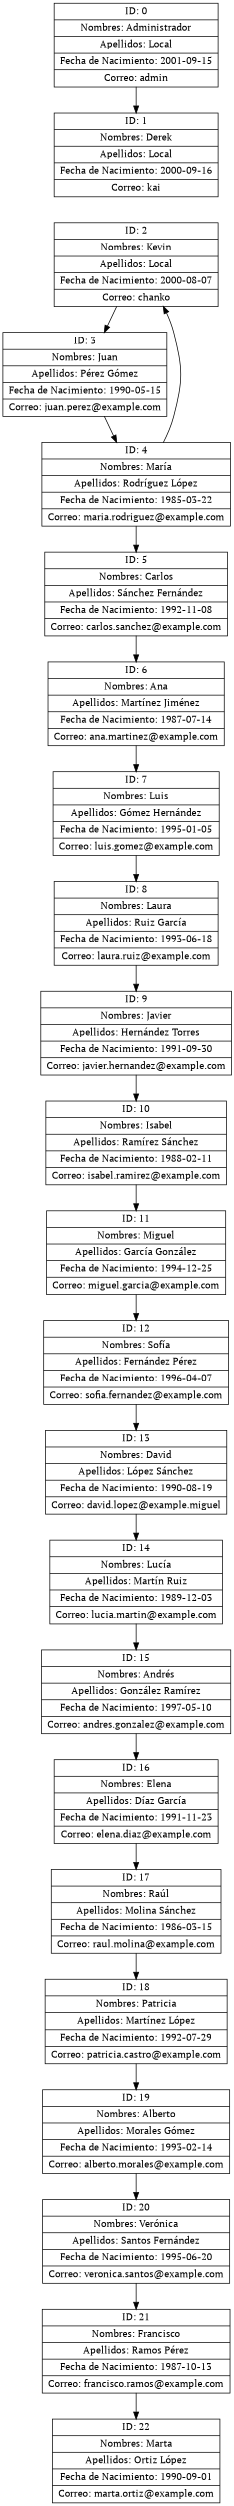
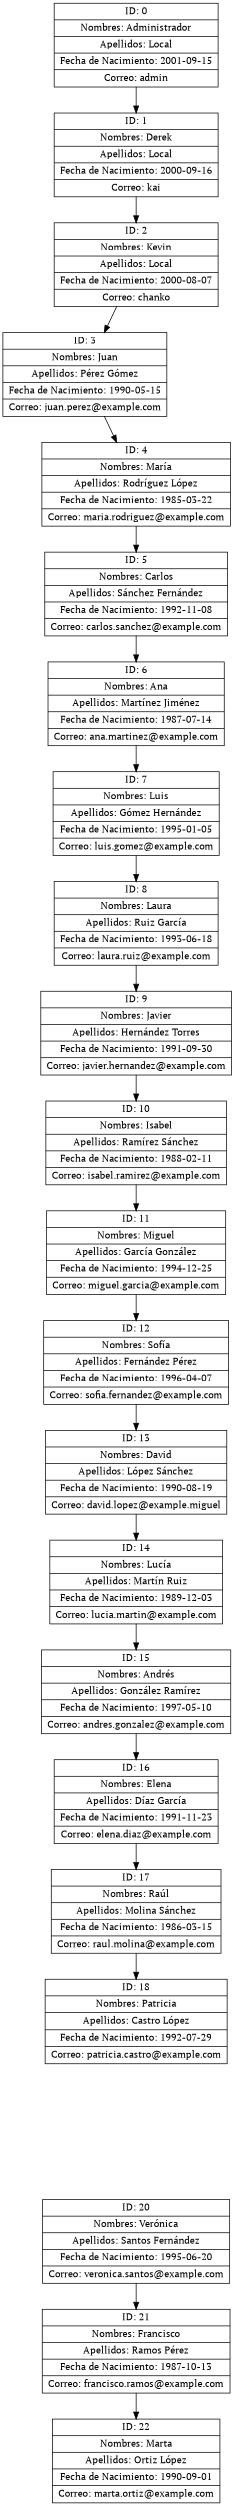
(181, 378) -> (136, 206)
(136, 2021) -> (136, 2021)
(136, 2132) -> none
